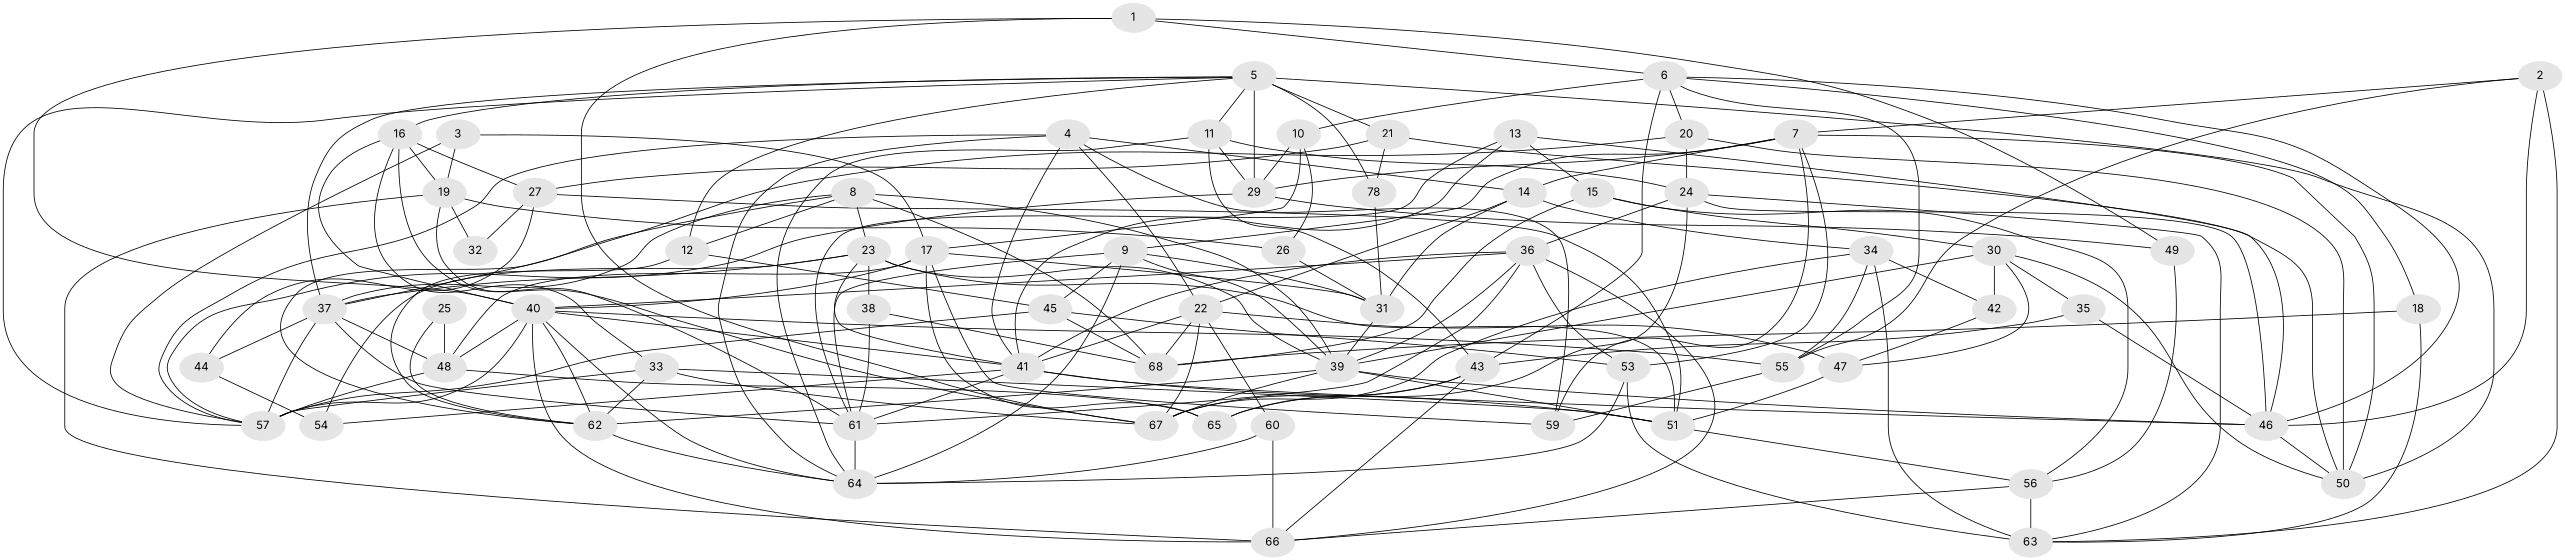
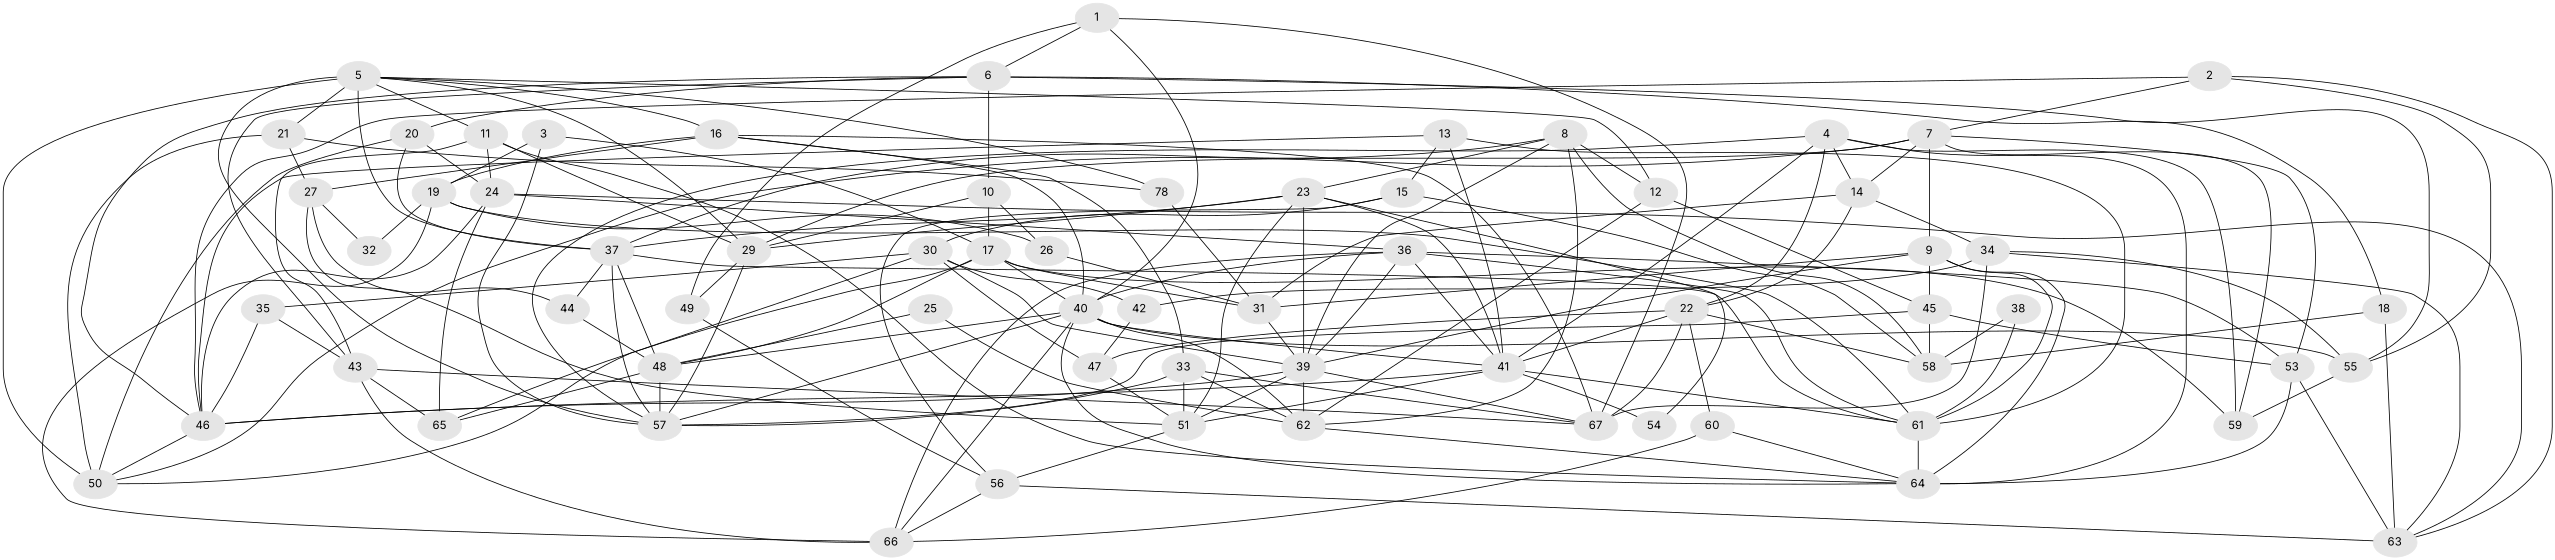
(869, 280) -> (1026, 223)
(1156, 368) -> (1930, 368)
(262, 397) -> (614, 338)
